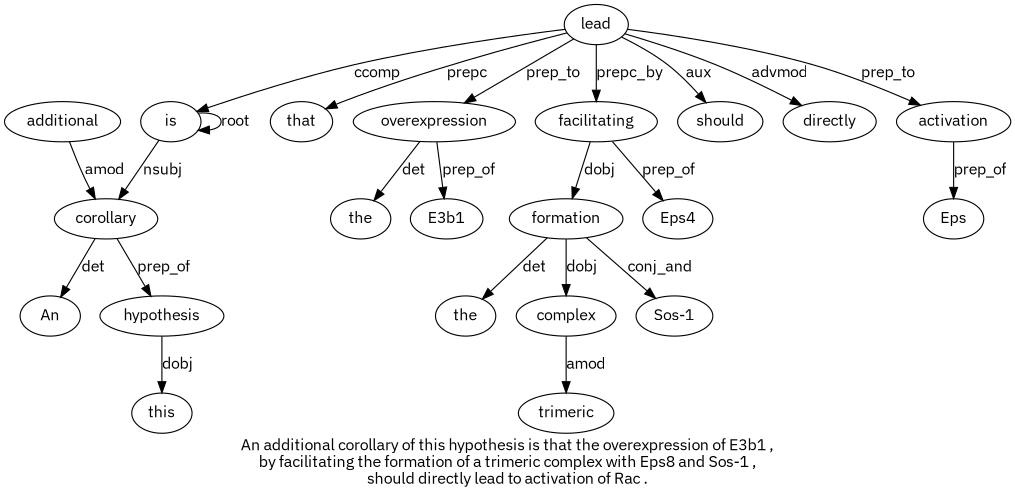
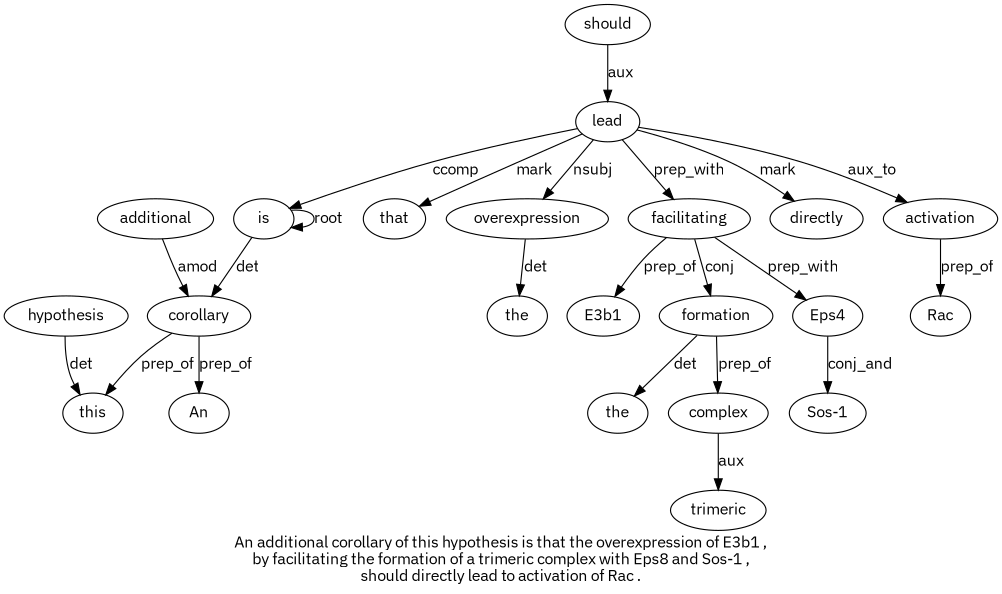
(663, 61) -> (608, 68)
(467, 73) -> (535, 170)
(553, 73) -> (593, 170)
(630, 73) -> (689, 170)
(780, 73) -> (778, 170)
(888, 73) -> (872, 170)
(440, 165) -> (642, 261)
(163, 170) -> (248, 267)
(600, 170) -> (720, 267)
(669, 170) -> (803, 267)
(954, 219) -> (941, 316)
(131, 262) -> (140, 357)
(617, 264) -> (828, 359)
(94, 267) -> (226, 365)
(582, 267) -> (745, 365)
(178, 365) -> (82, 365)
(586, 365) -> (731, 462)
